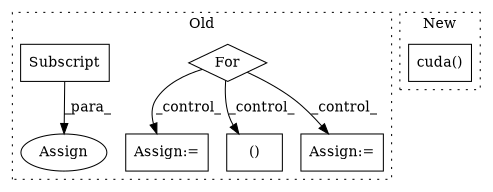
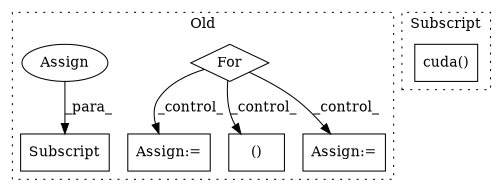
(440, 24) -> (446, 24)
(64, 103) -> (65, 103)
